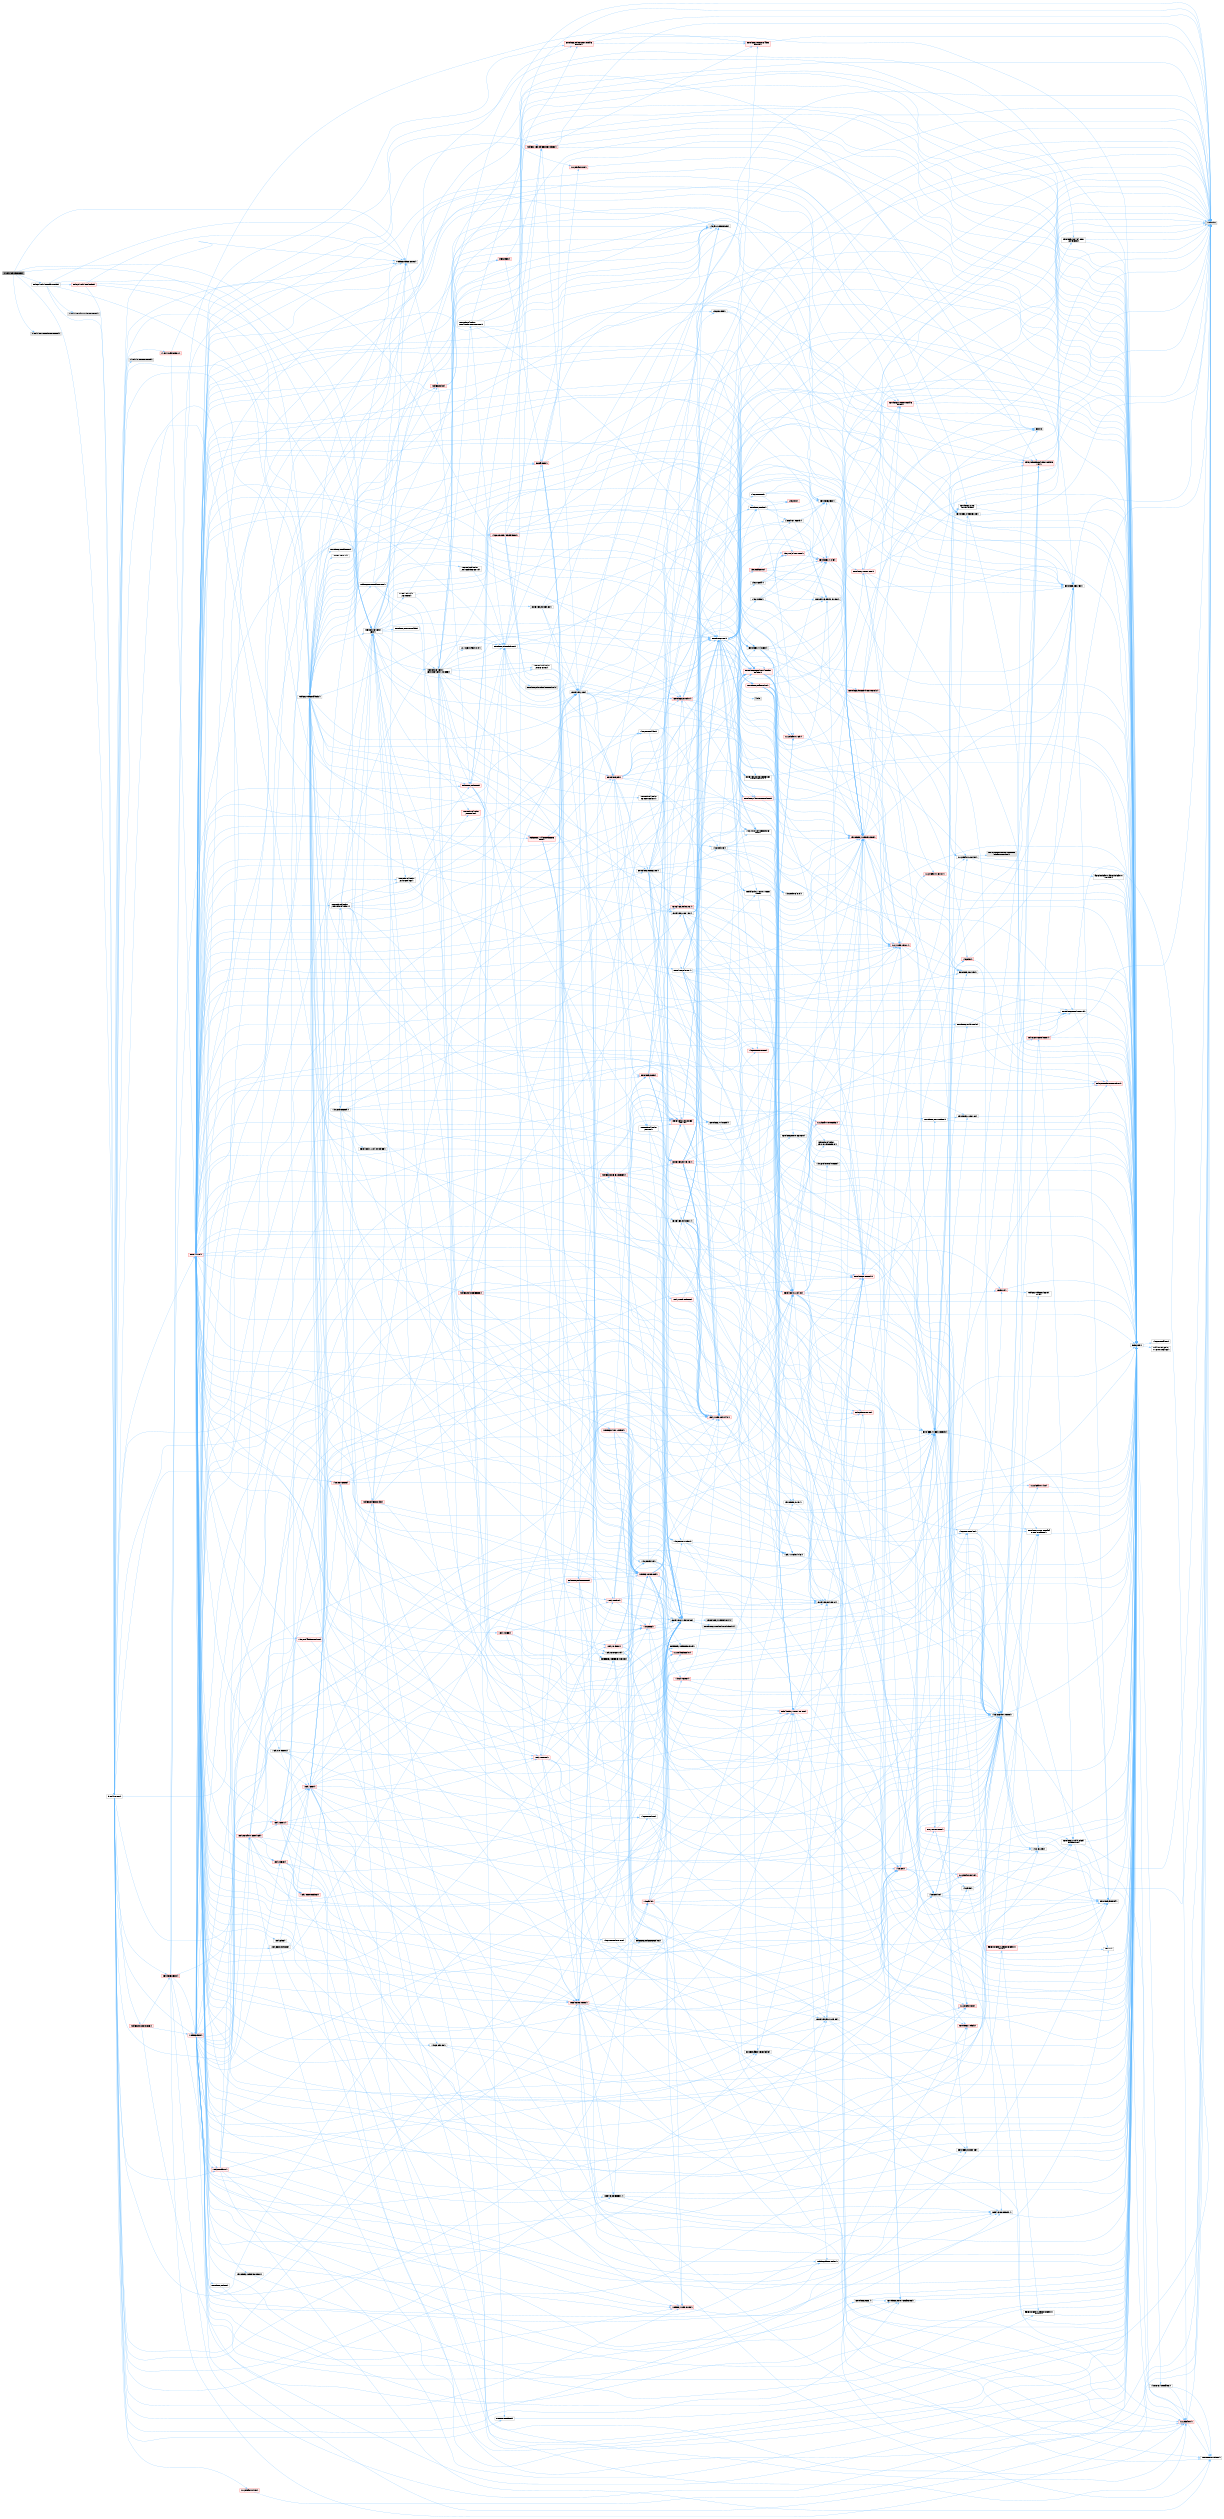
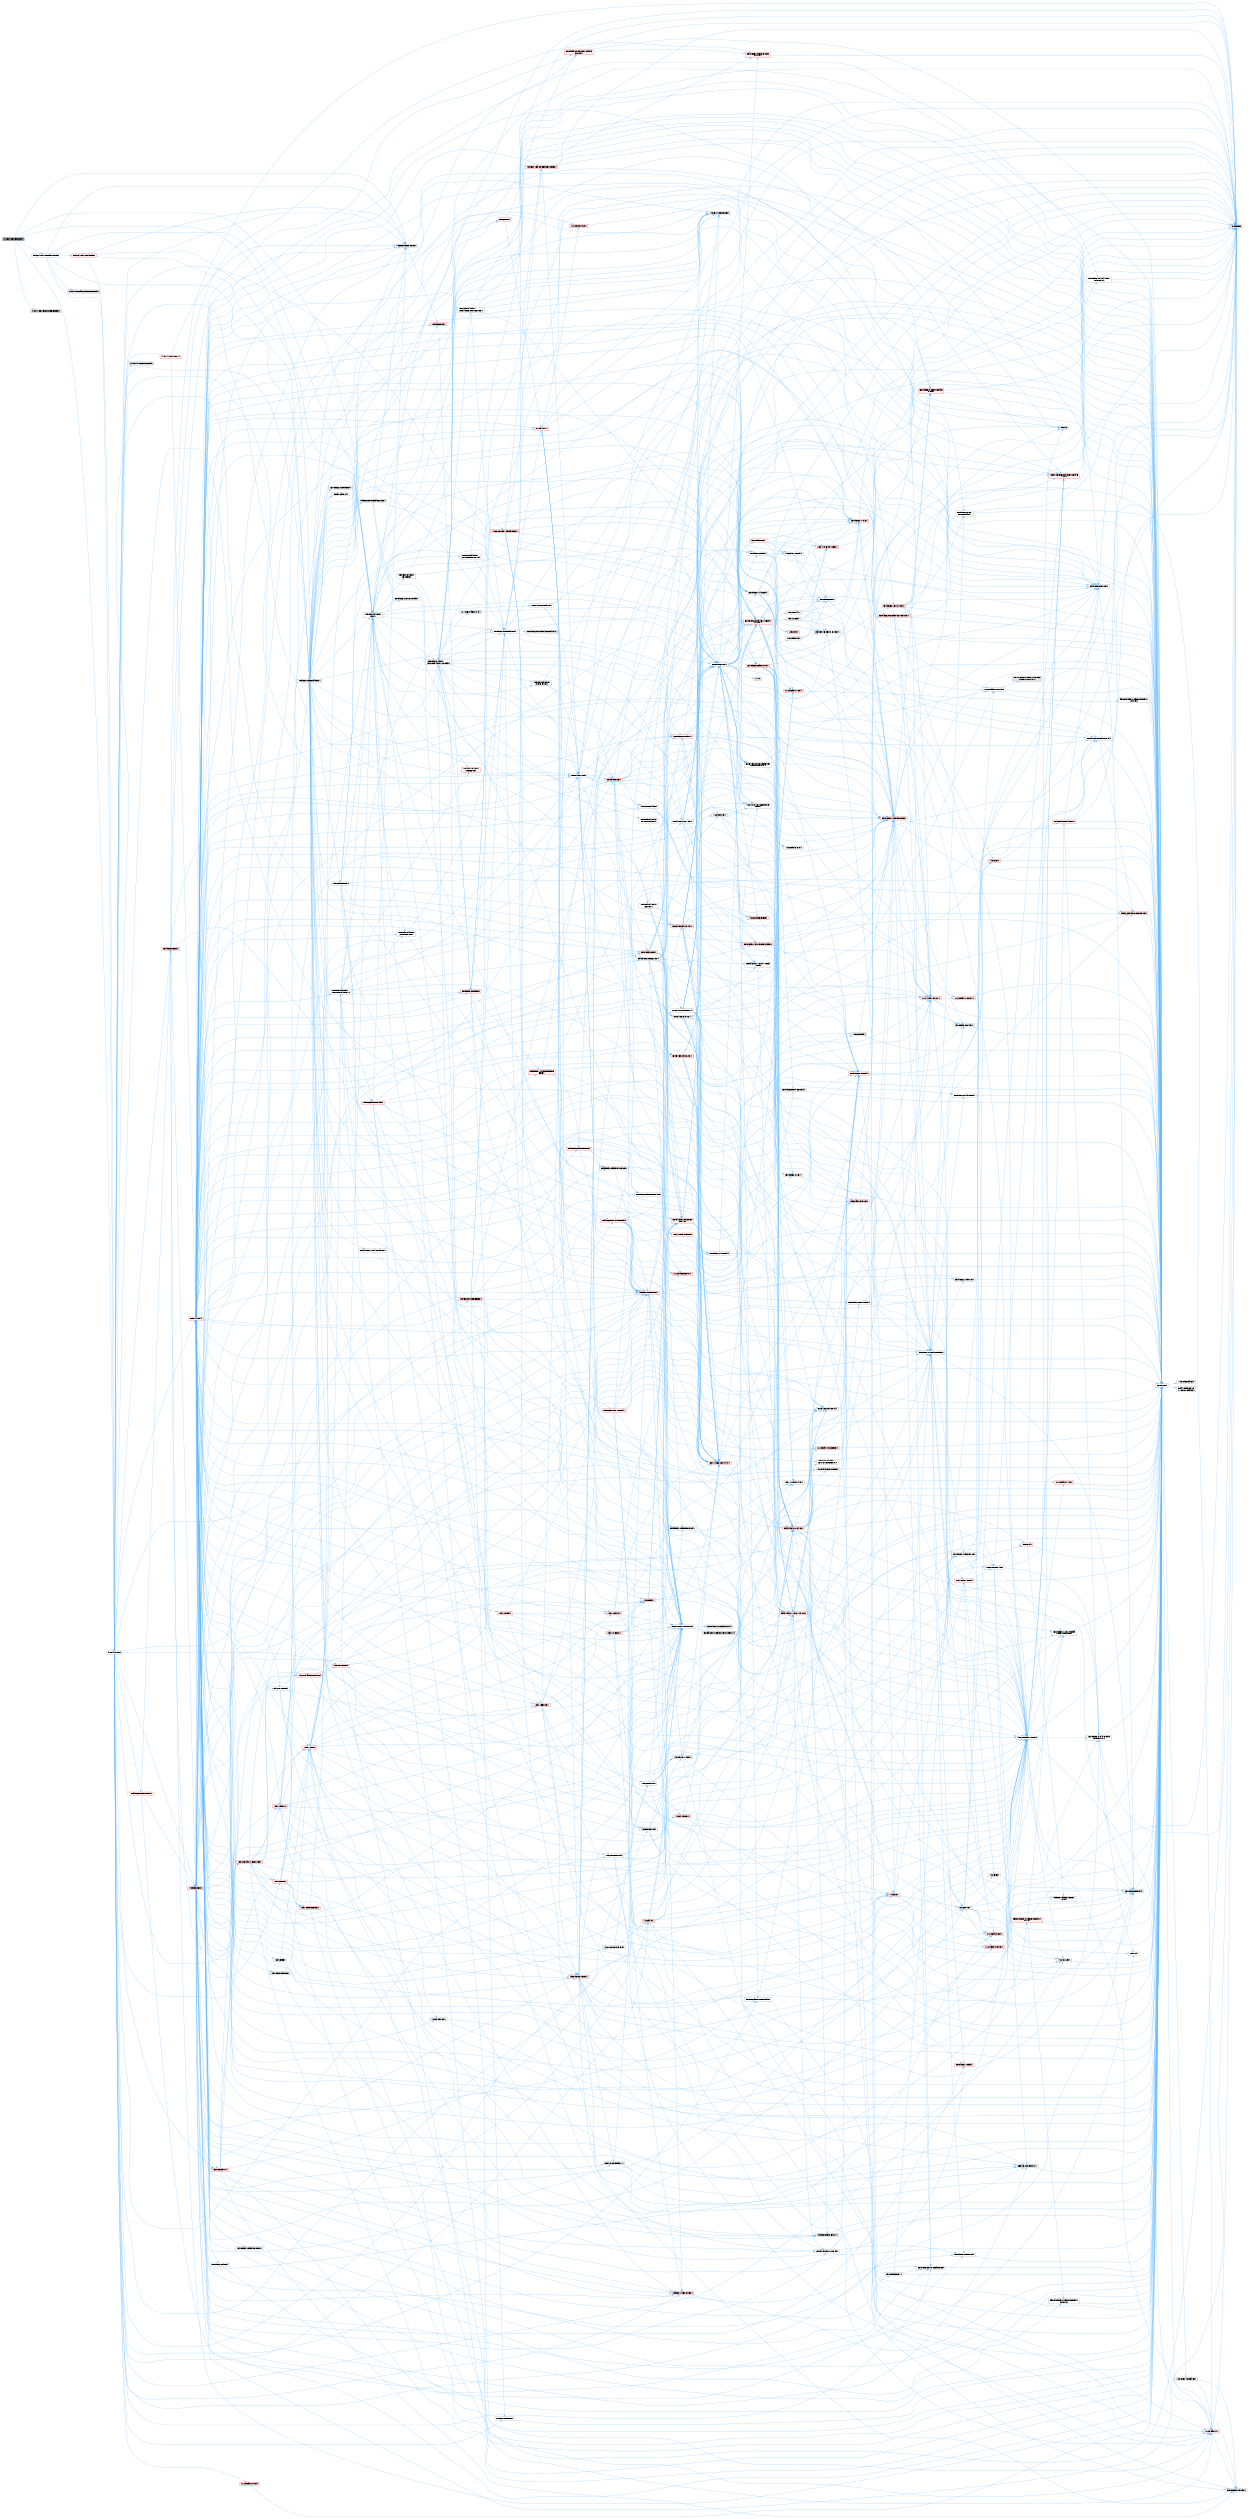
(406, 595) -> (406, 576)
(744, 615) -> (780, 620)
